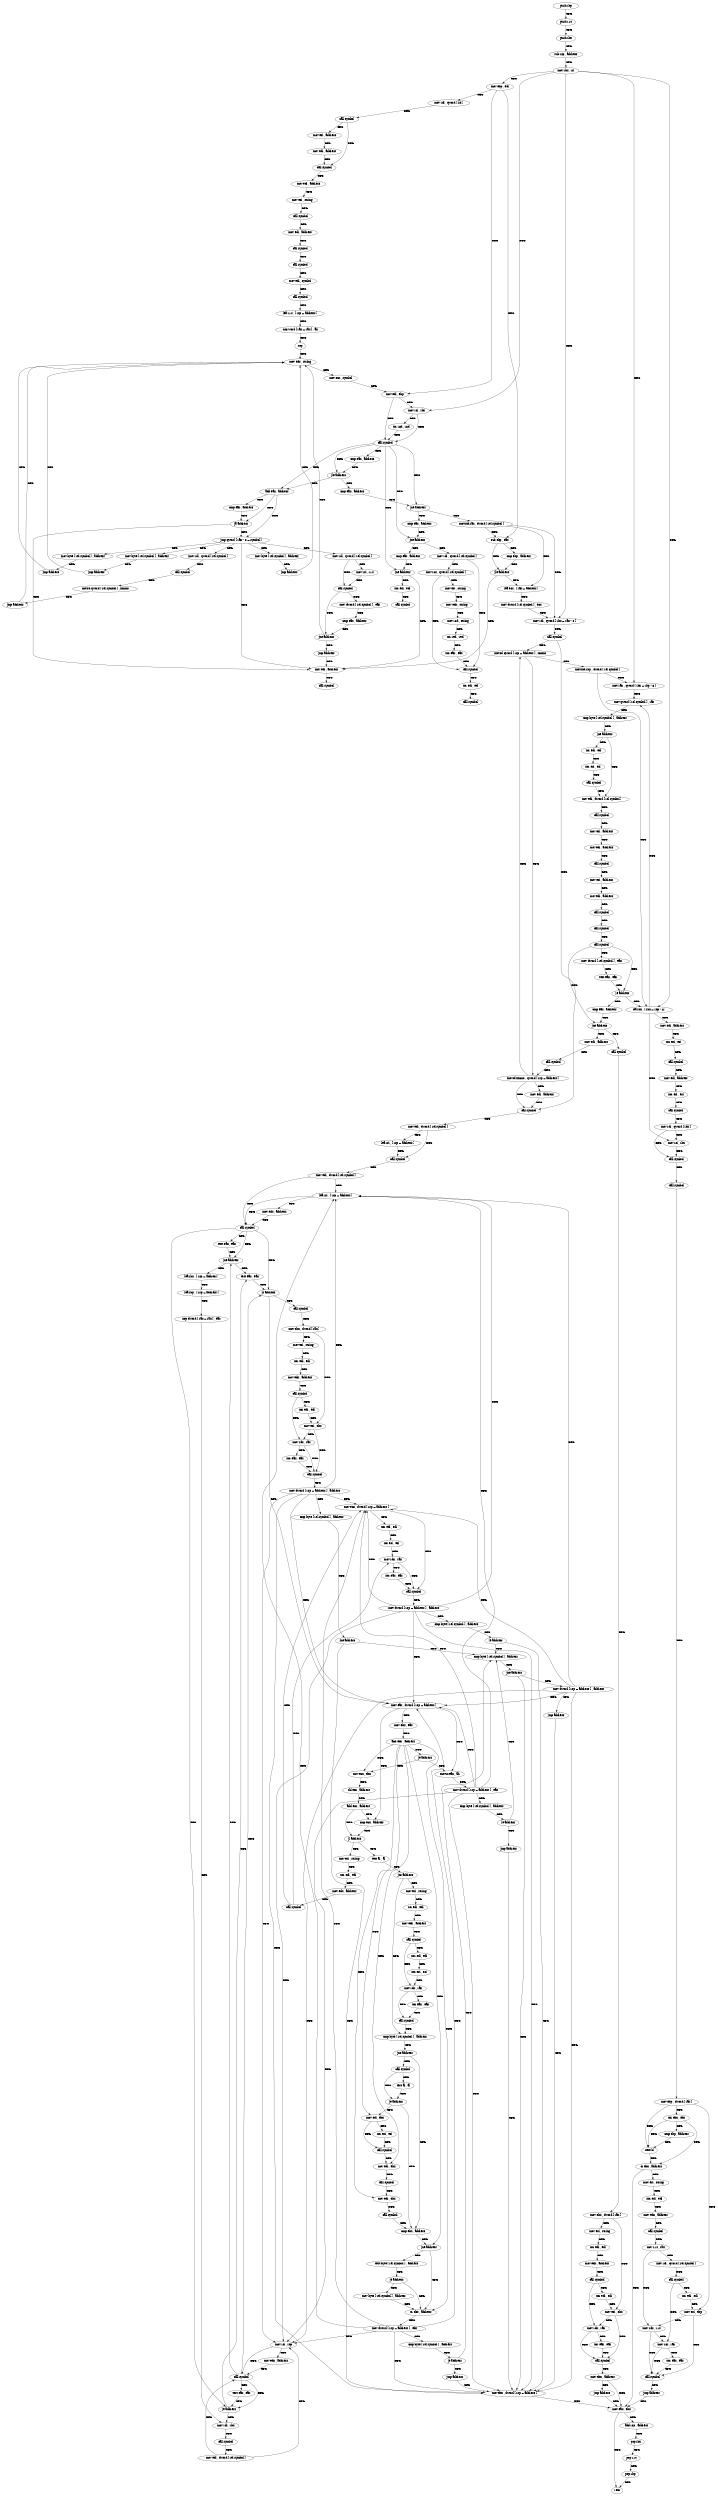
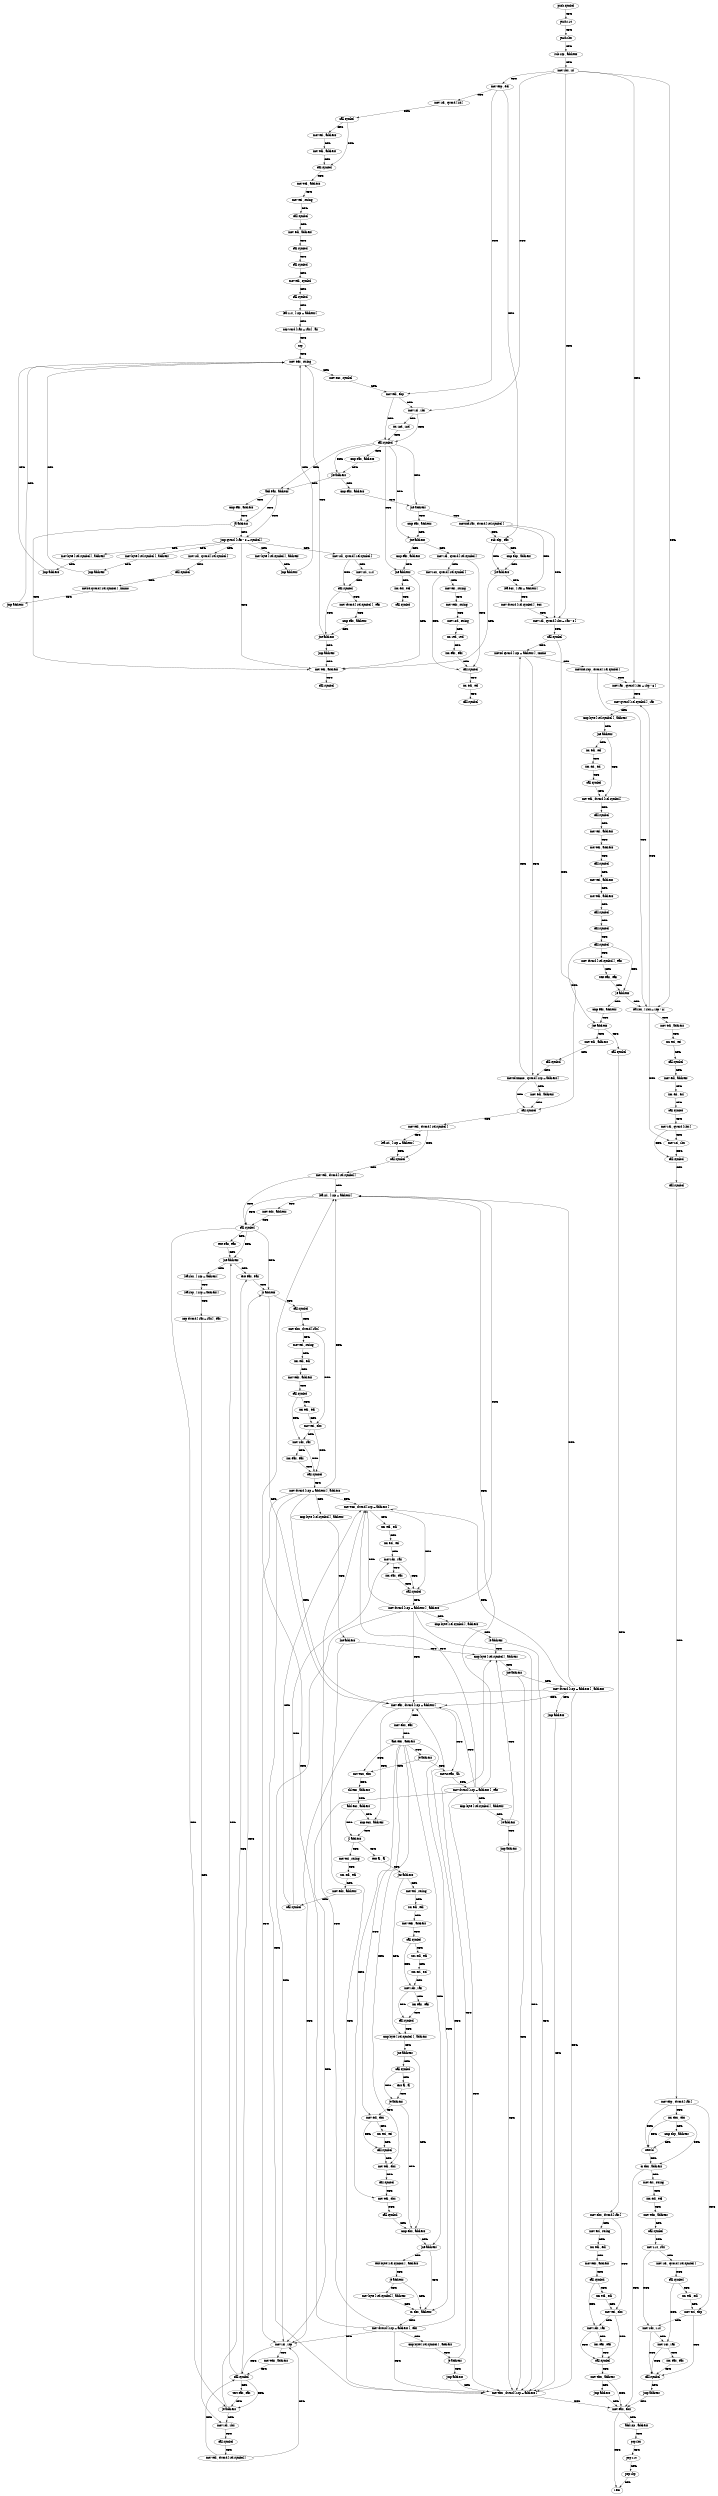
(566, 6) -> (566, 6)
(403, 1714) -> (411, 1717)
